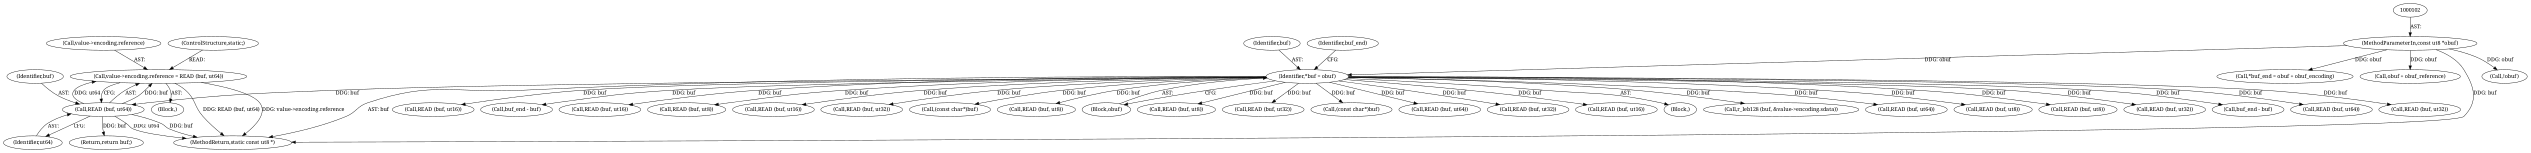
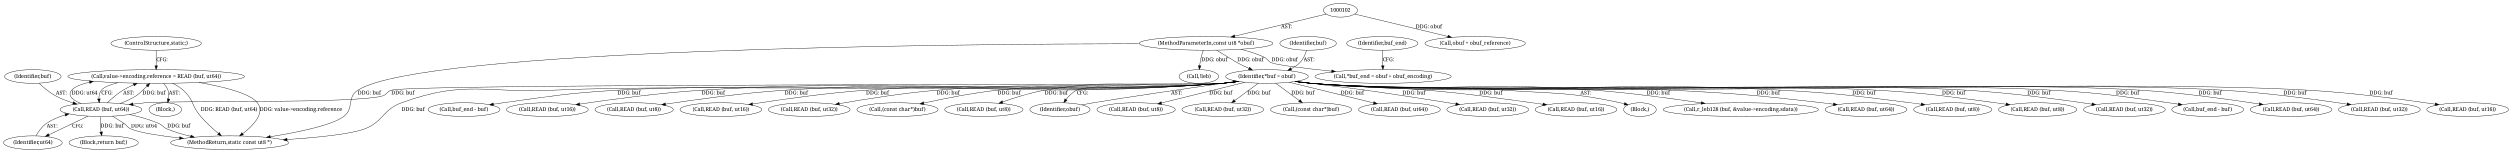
(104, 43) -> none
(2410, 58) -> (1401, 25)
(1326, 59) -> (1383, 58)
(198, 60) -> (163, 60)
(2505, 76) -> (1199, 76)
(378, 110) -> (413, 110)
(1106, 110) -> (1060, 110)
(106, 143) -> (104, 143)
